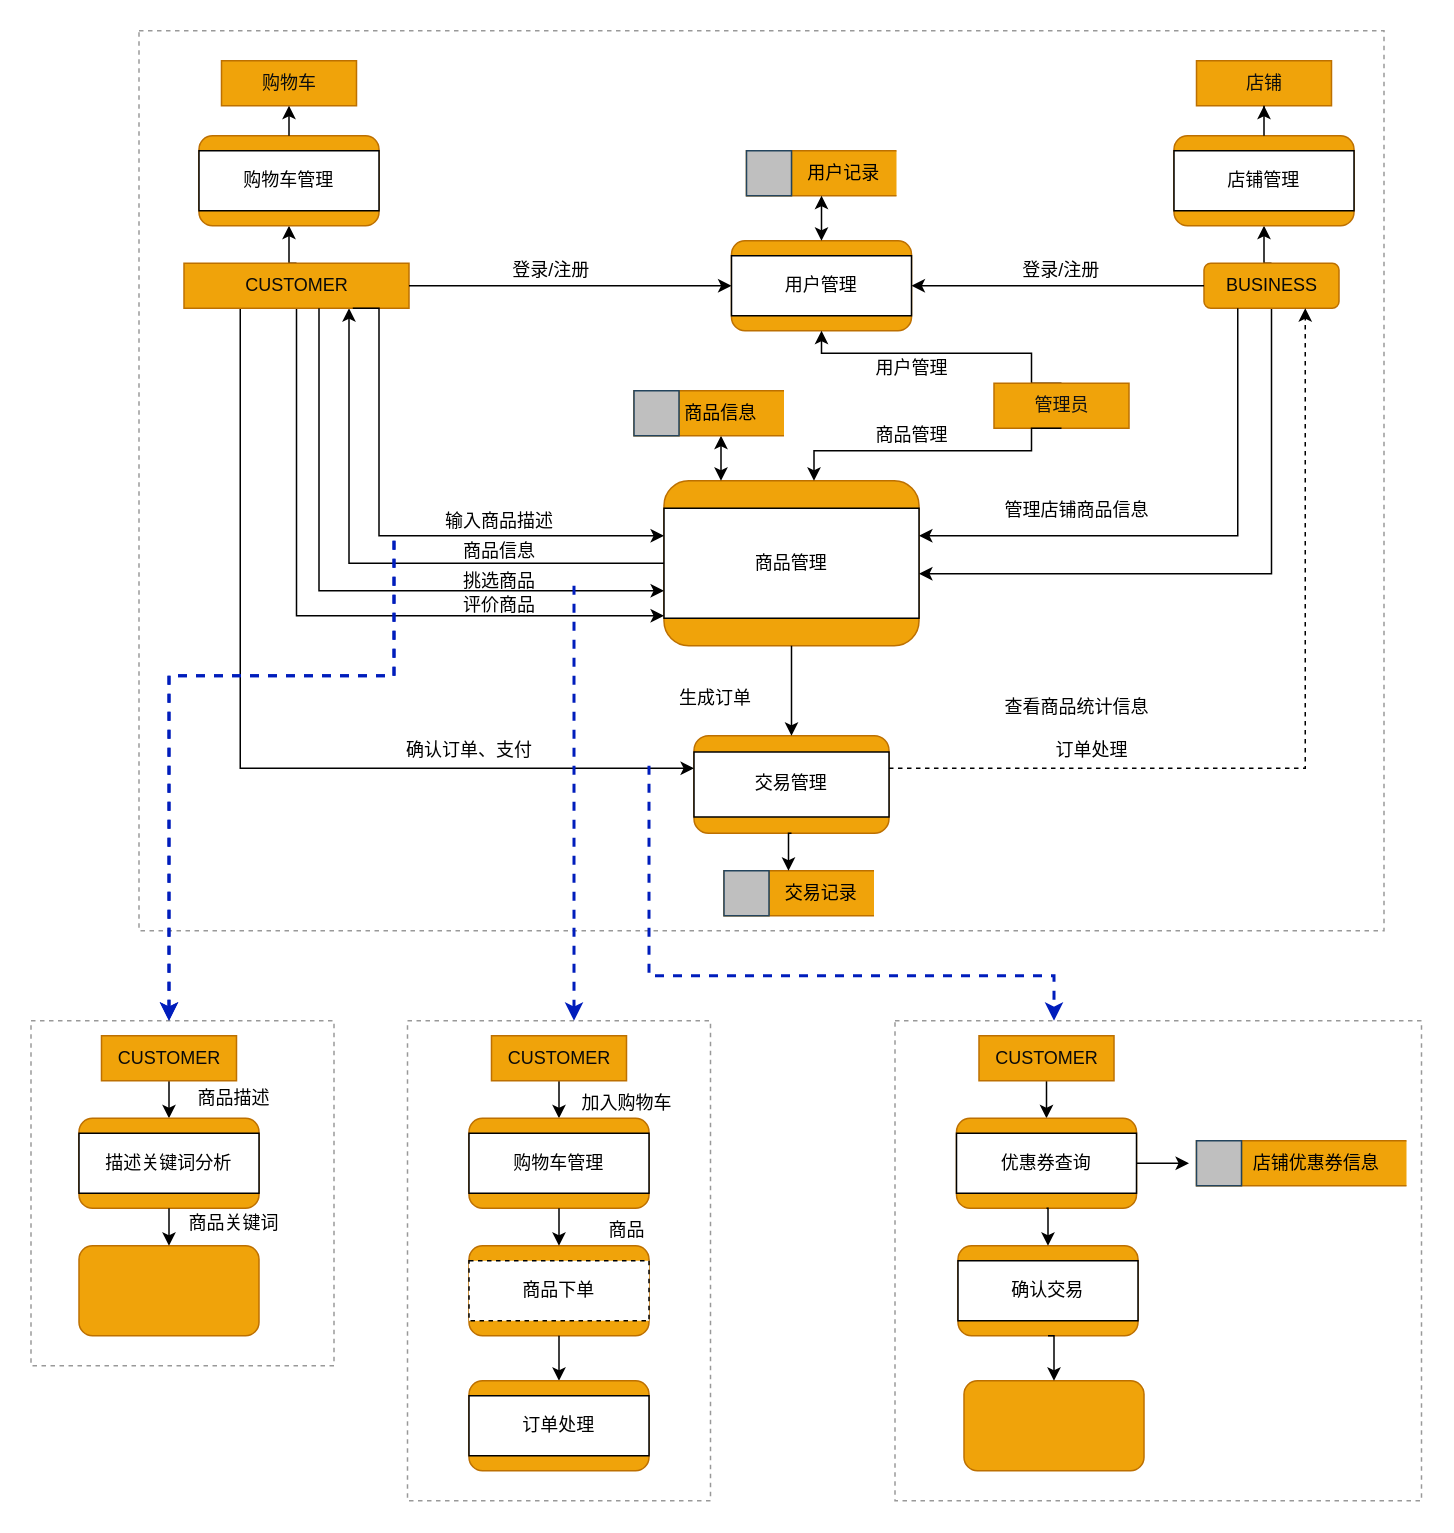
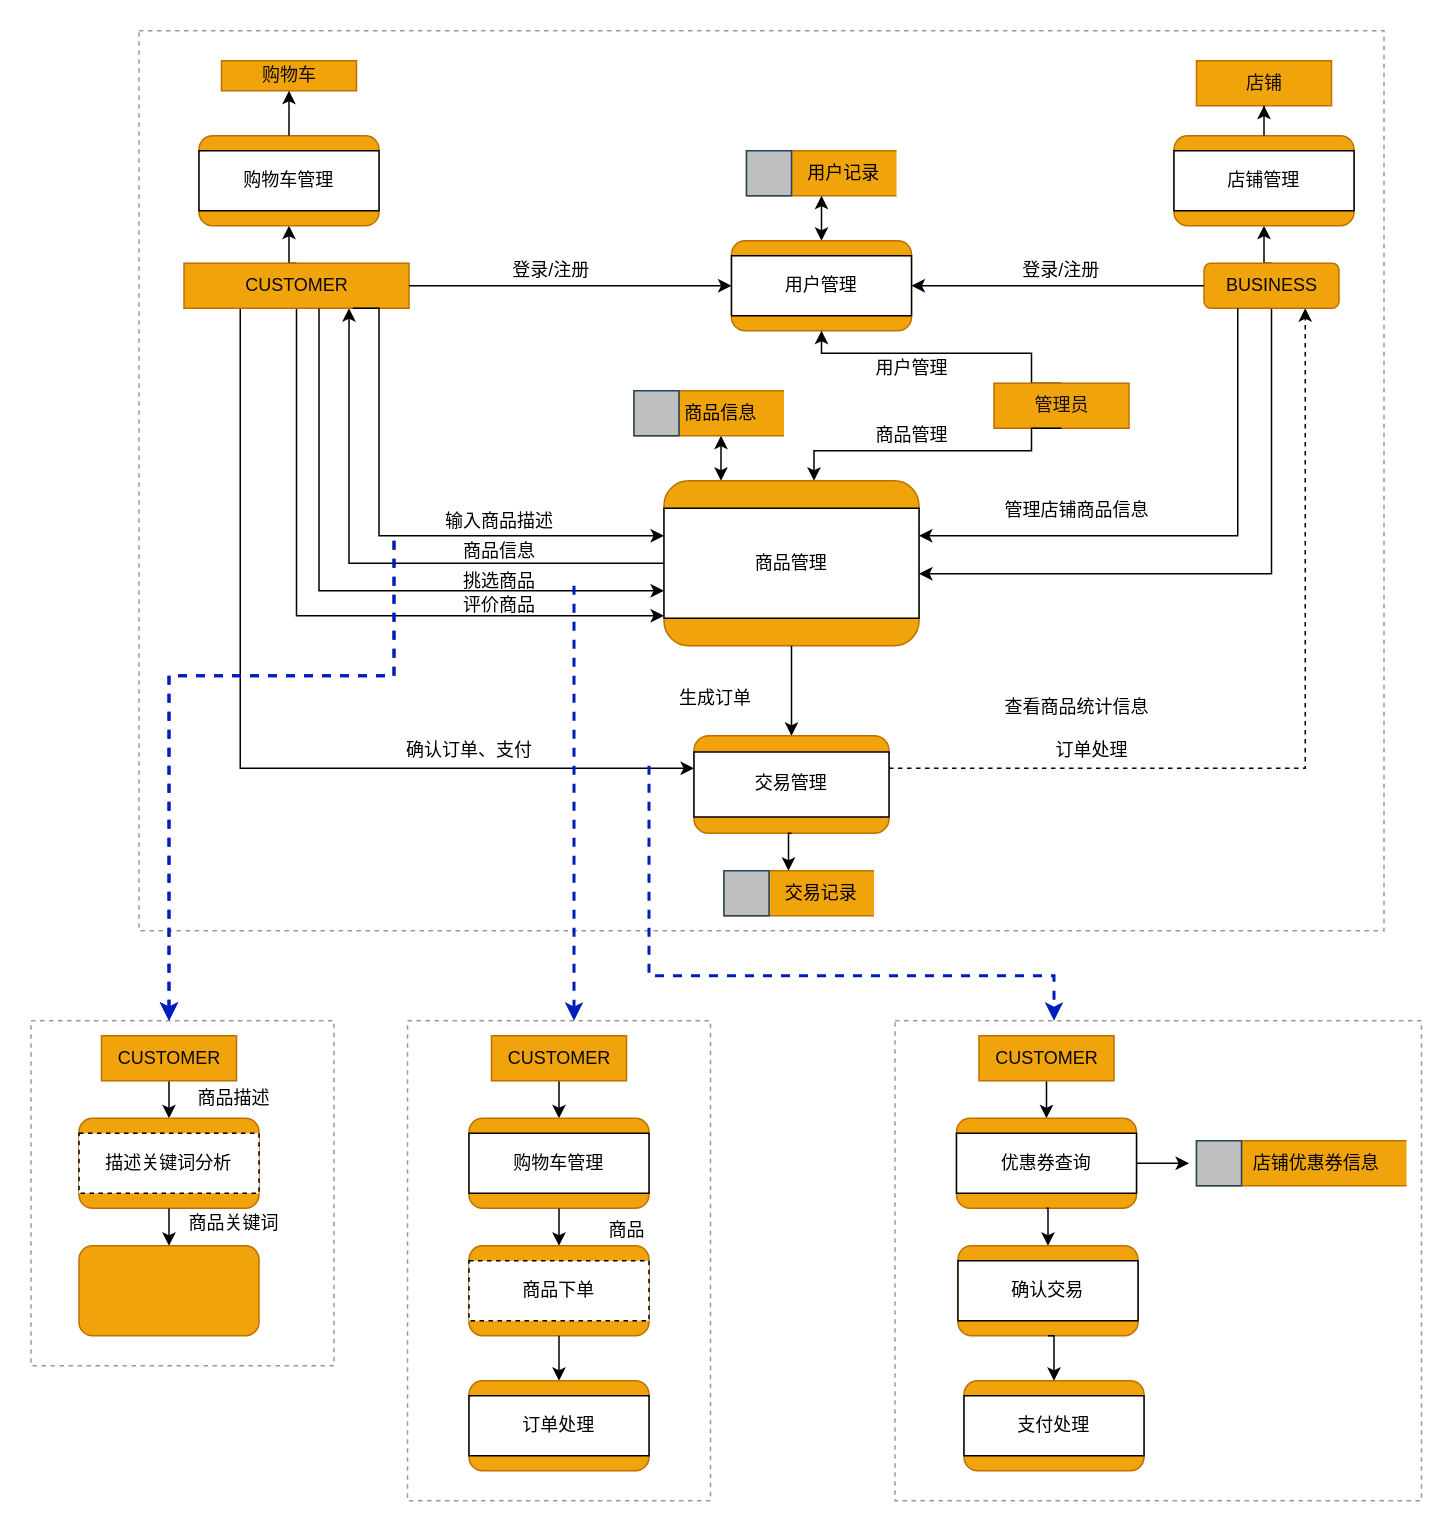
(289, 83) -> (289, 76)
(626, 1103) -> none
(169, 1163) -> (169, 1163)
none -> (1054, 1426)
